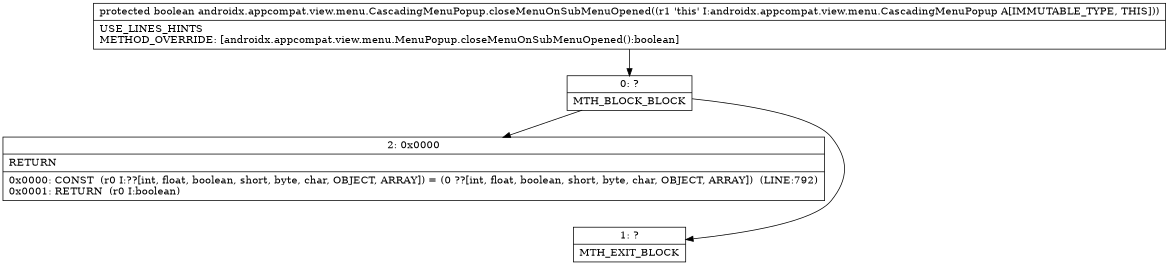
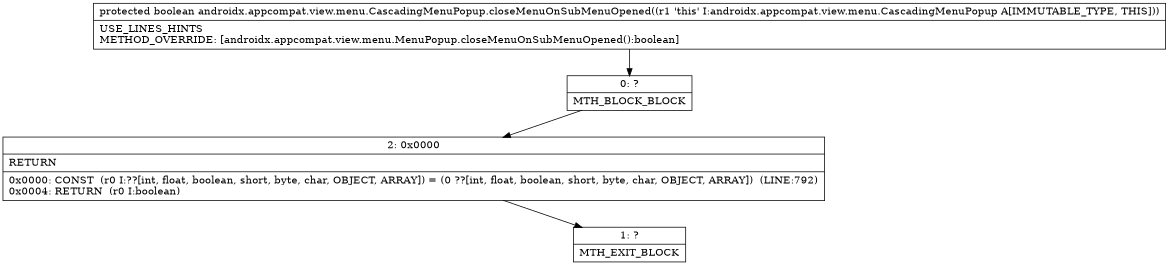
(844, 168) -> (539, 213)
(96, 191) -> (96, 191)
